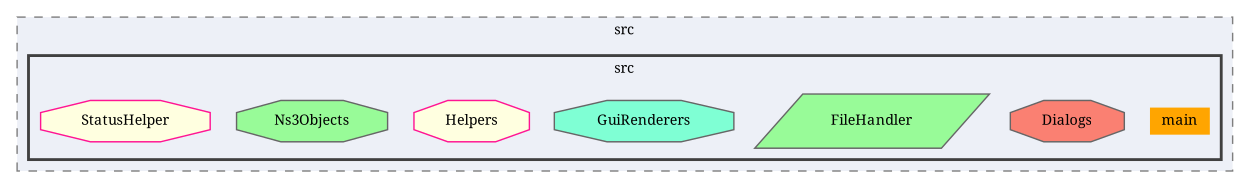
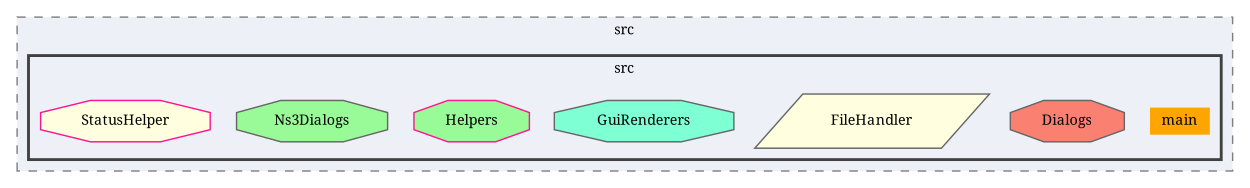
(312, 121) -> (312, 121)
(472, 121) -> (472, 121)
(872, 121) -> (872, 121)
